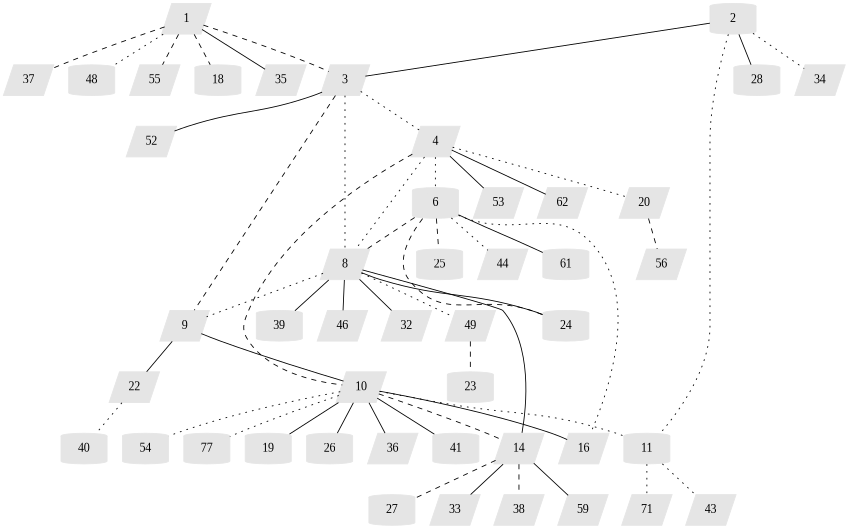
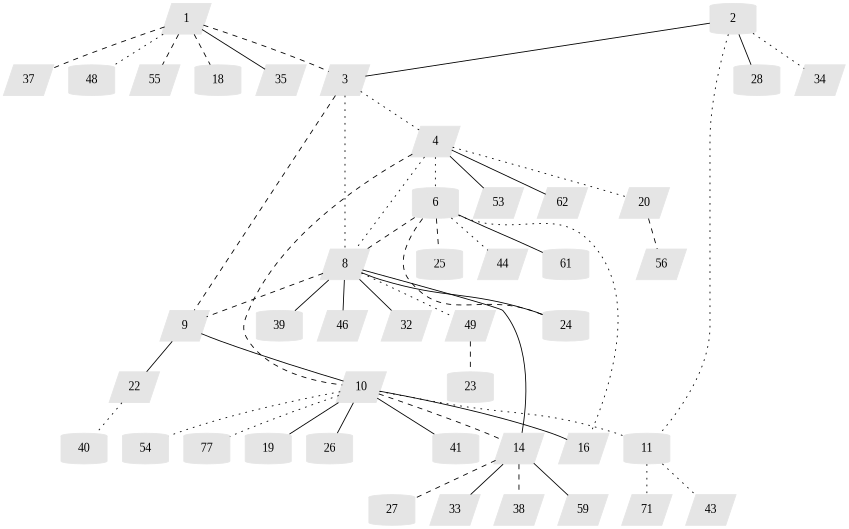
(151, 142) -> none
(265, 295) -> (265, 295)
(393, 449) -> none
